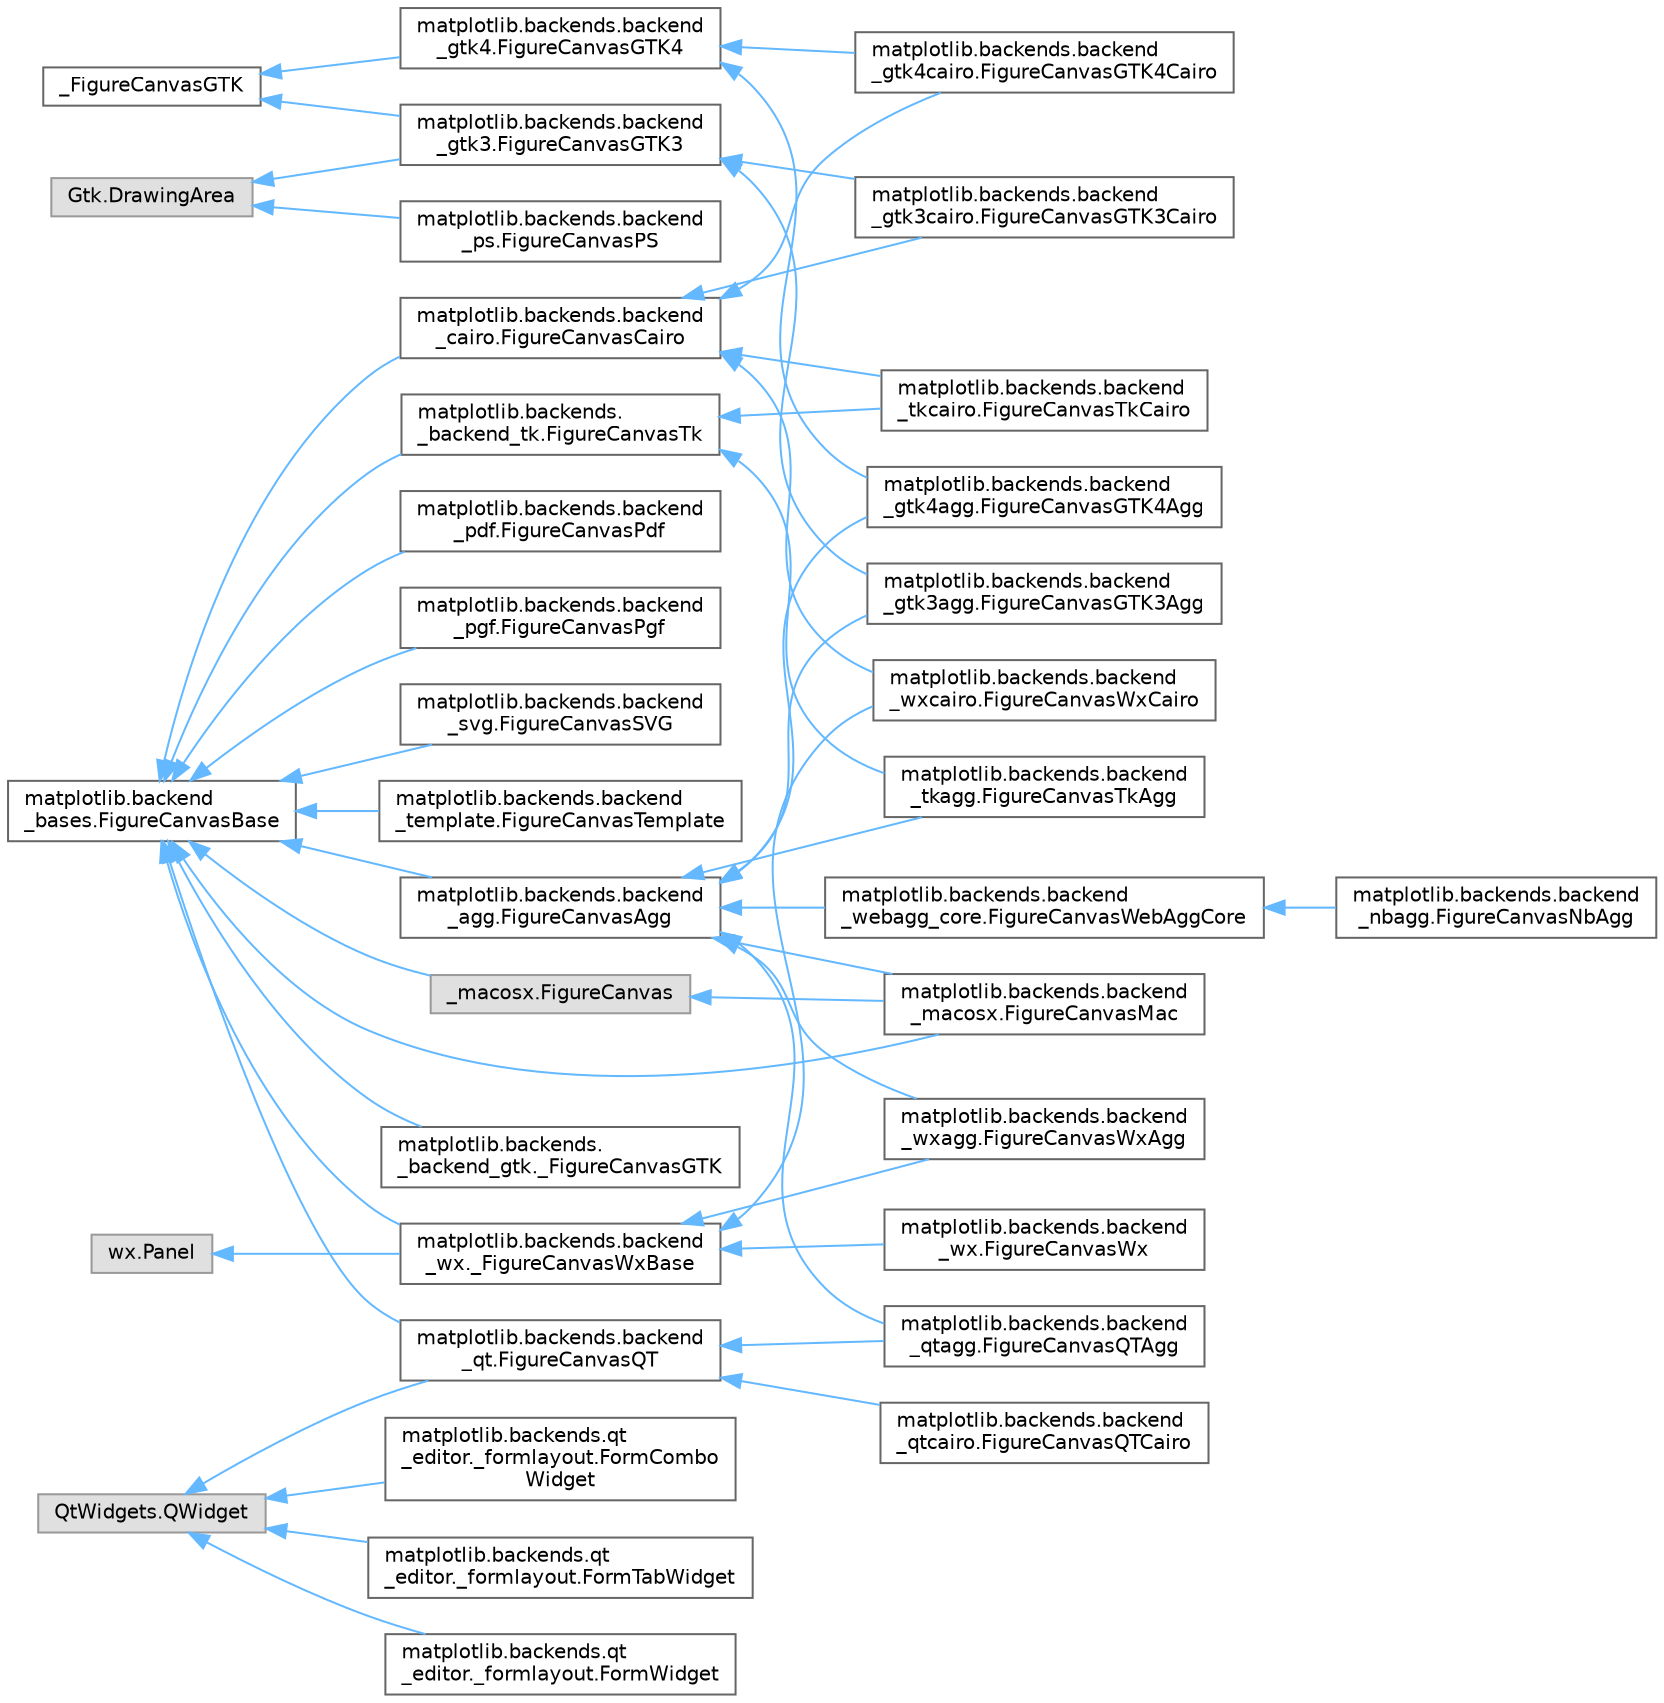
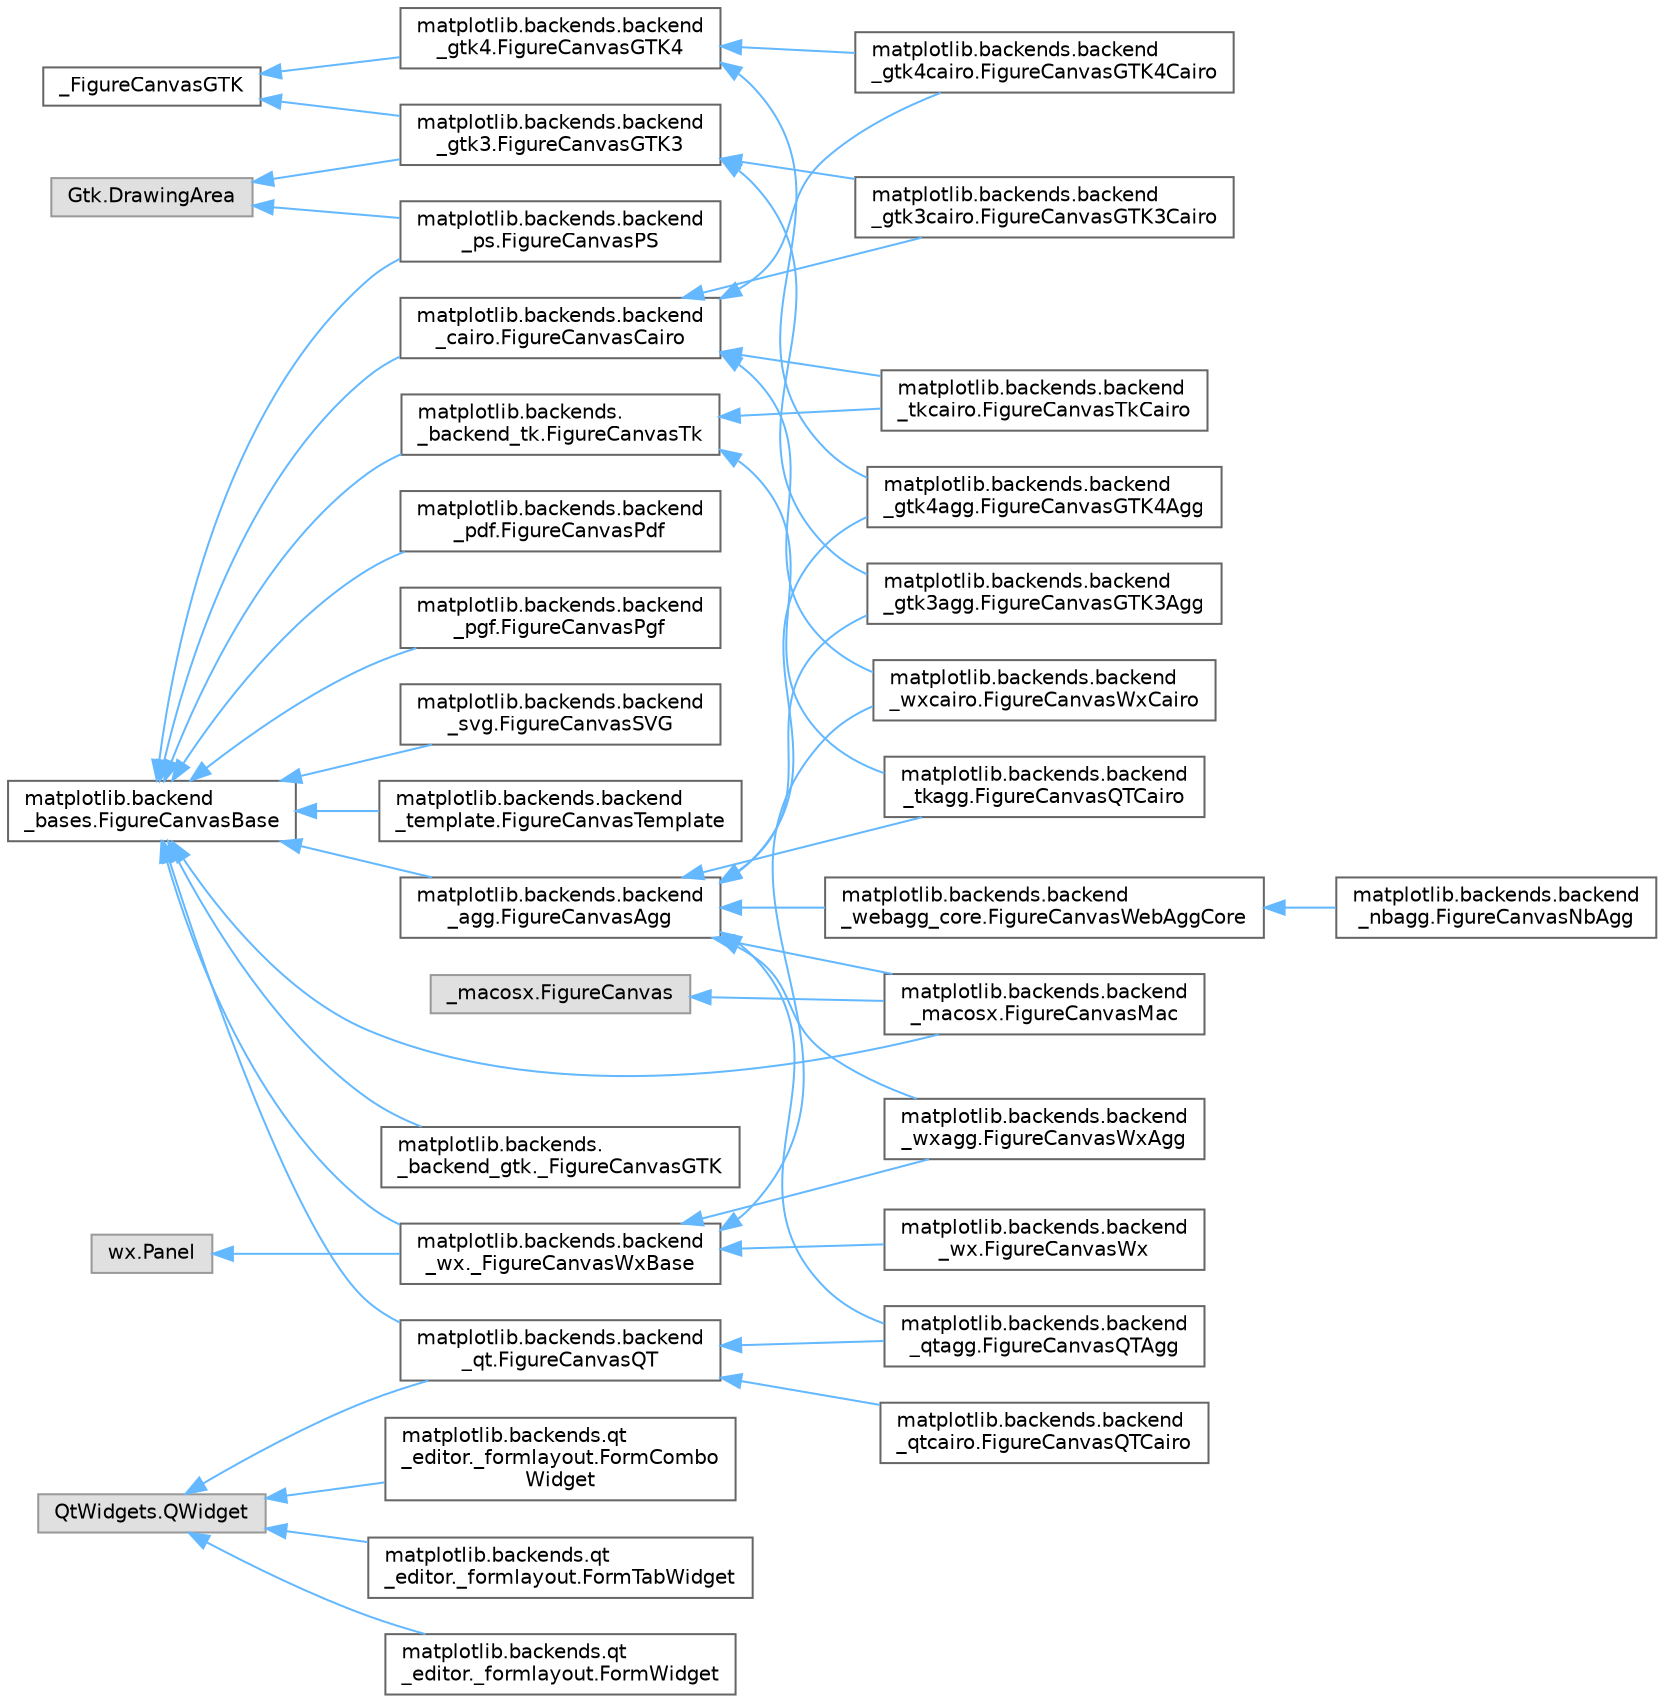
(1044, 787) -> (1044, 787)
(312, 927) -> (232, 484)
